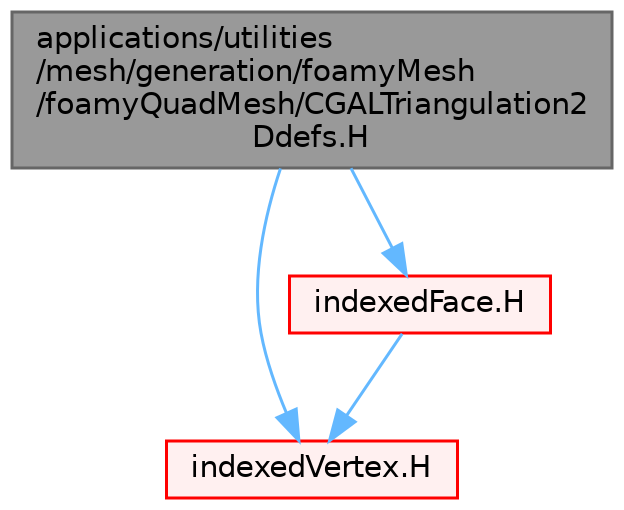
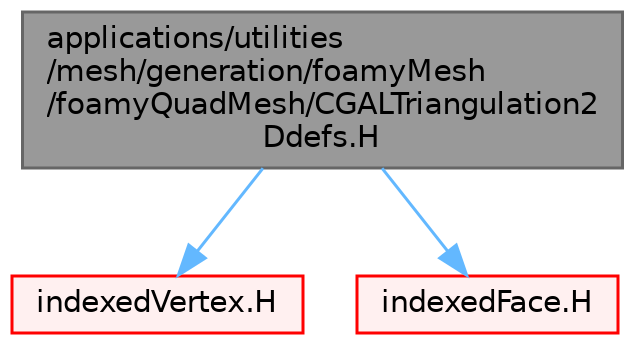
(374, 375) -> none
